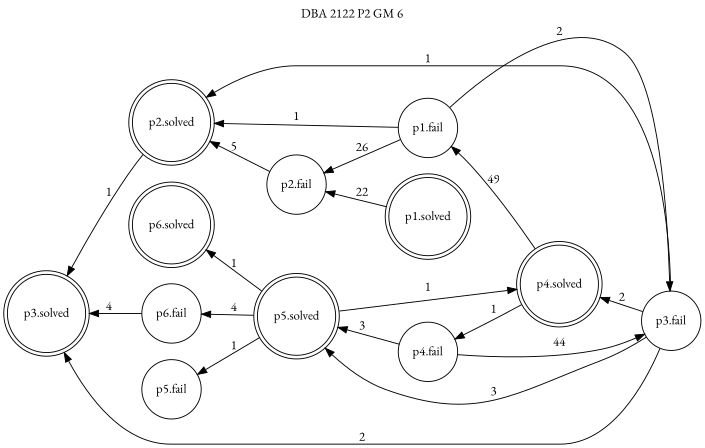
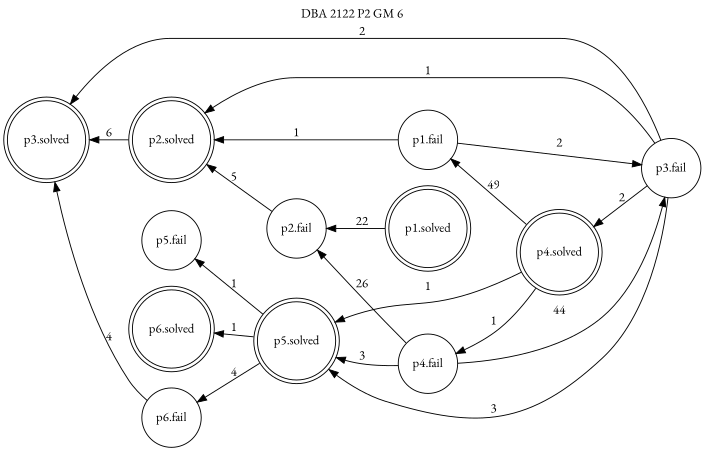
(366, 154) -> (365, 300)
(109, 192) -> (109, 133)
(424, 301) -> (434, 302)
